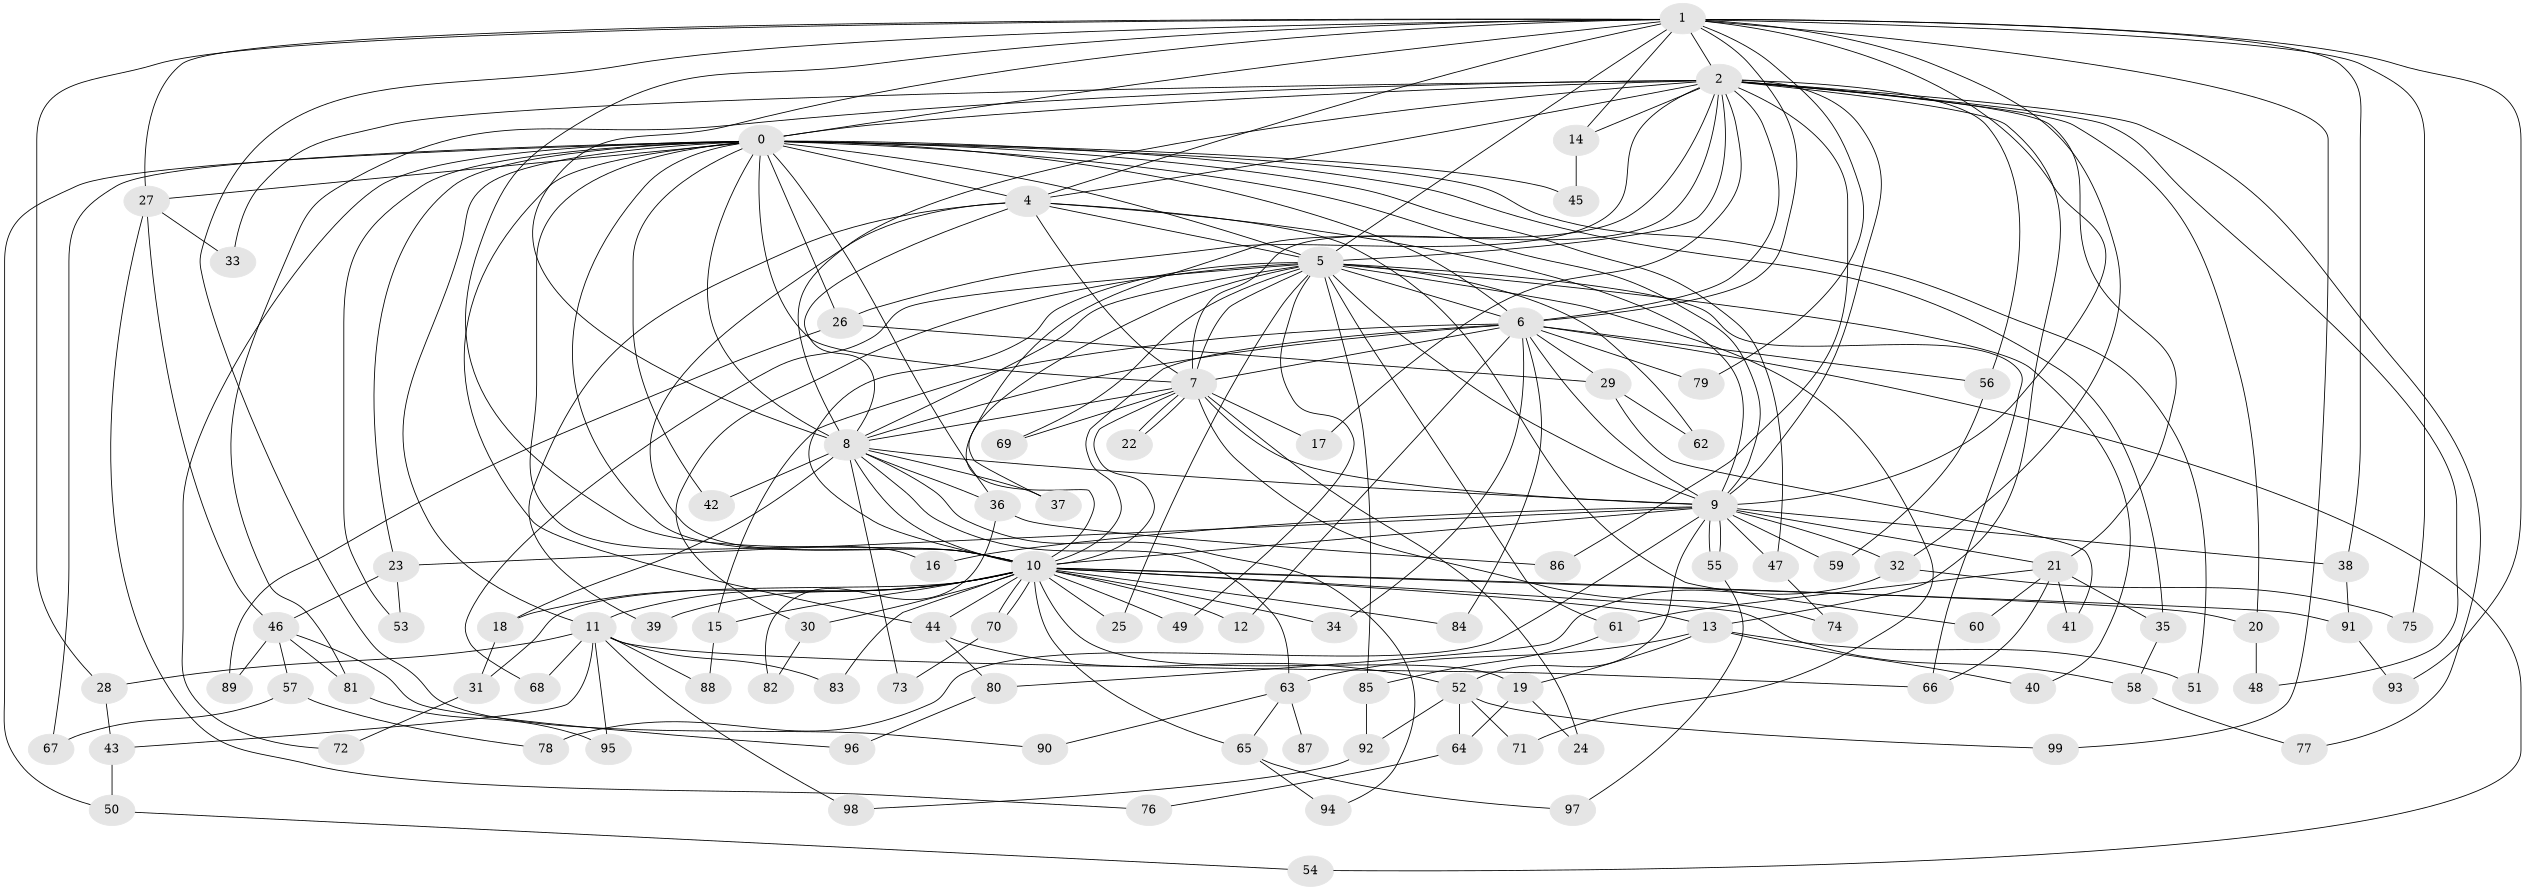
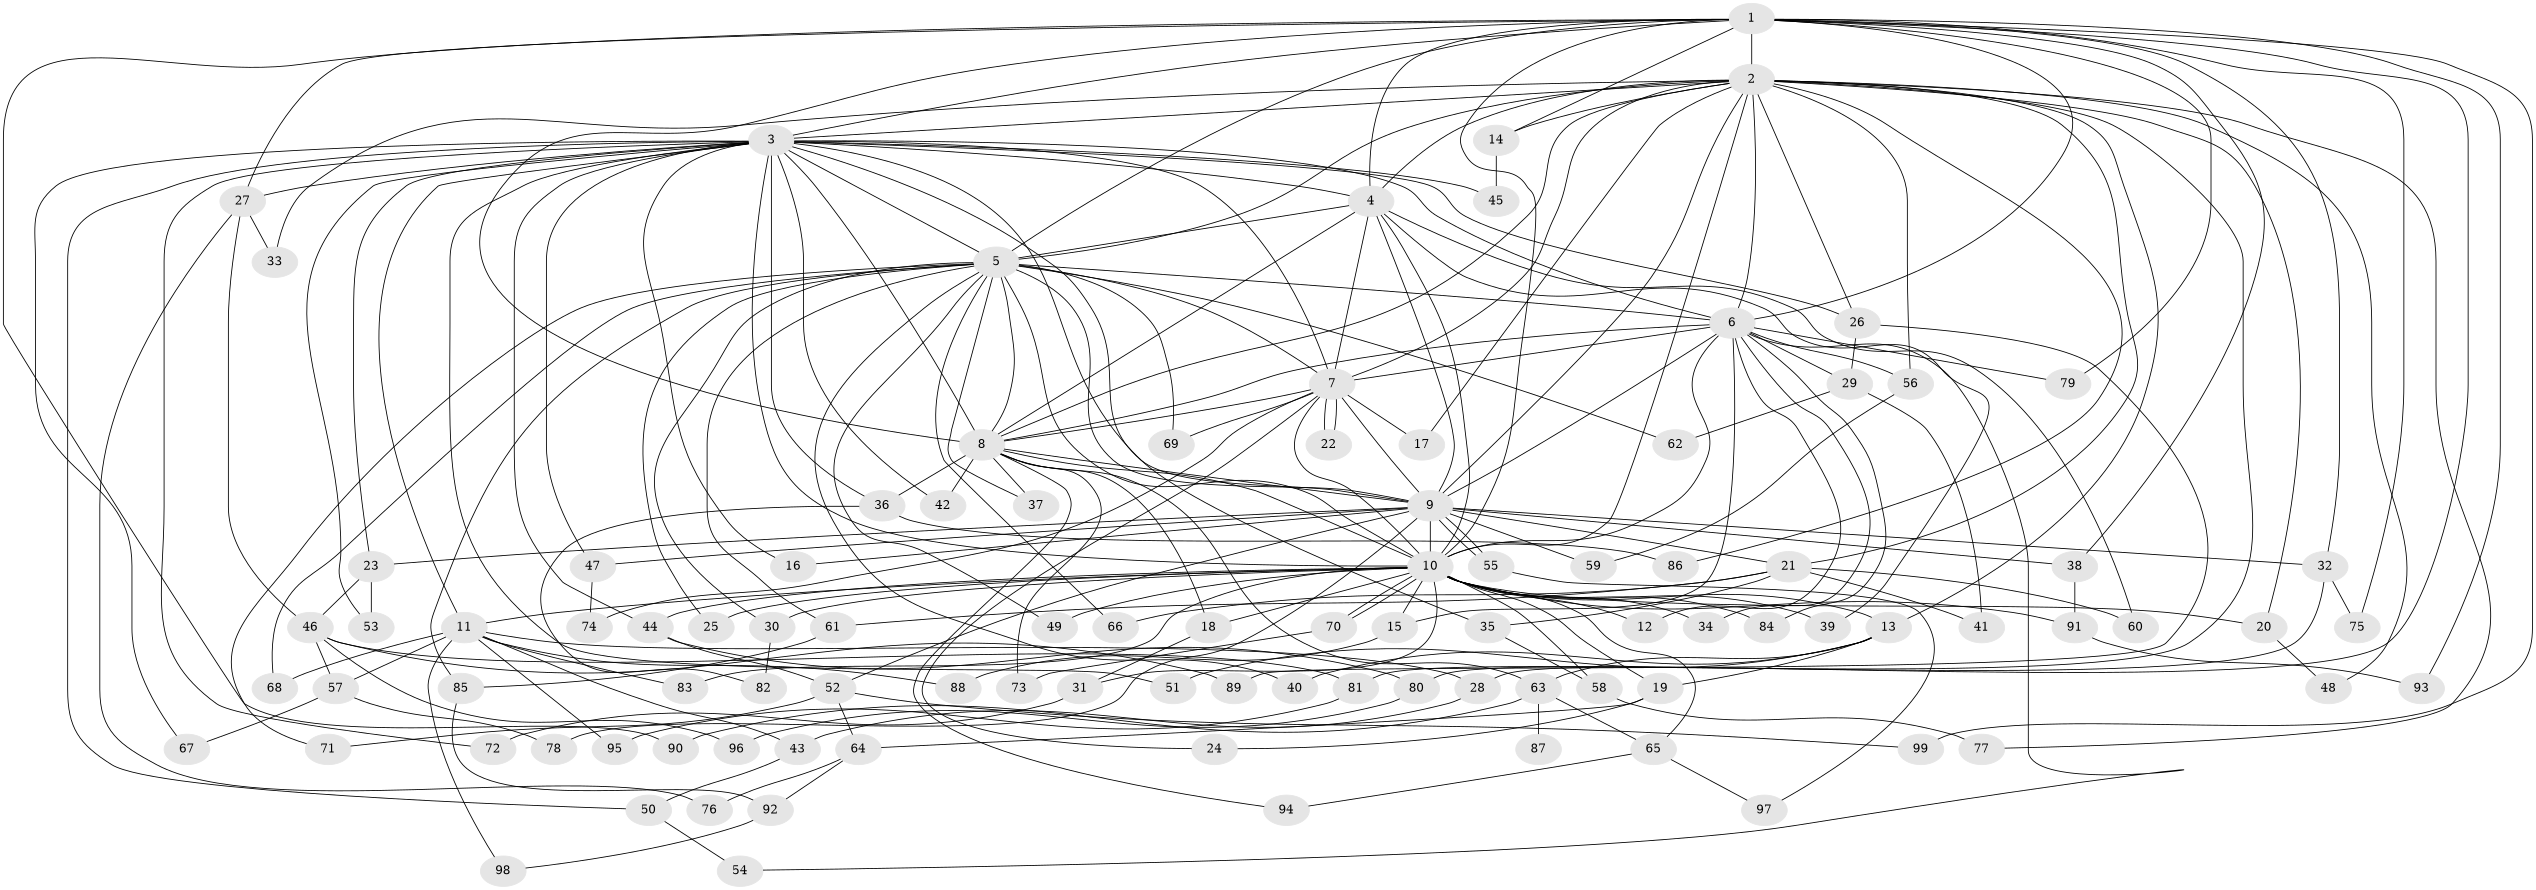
(762, 140) -> (771, 140)
(2105, 251) -> none
(1031, 664) -> (398, 659)
(1419, 715) -> (814, 780)
